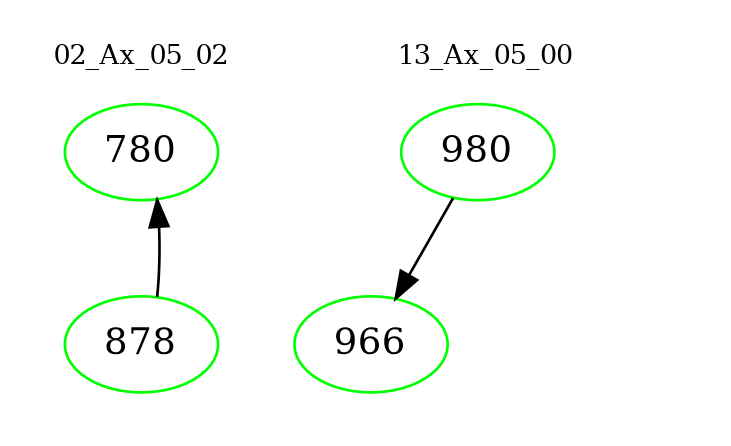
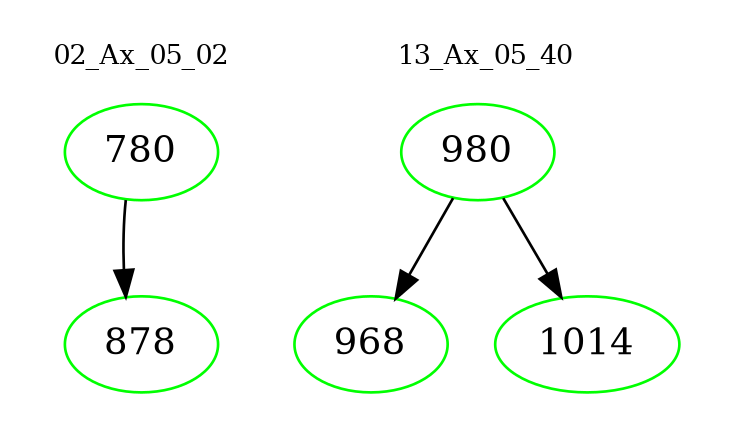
(486, 57) -> (486, 57)
(159, 262) -> (124, 235)
(371, 344) -> (371, 344)
none -> (587, 344)
